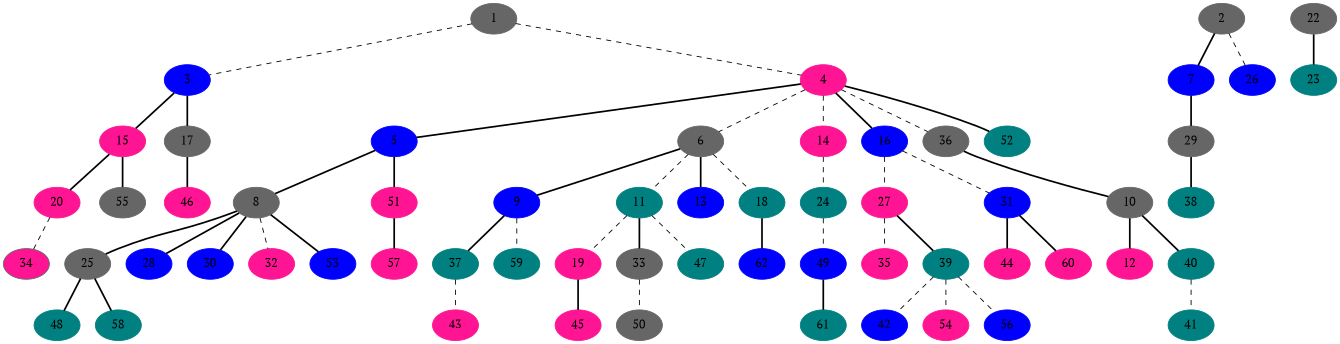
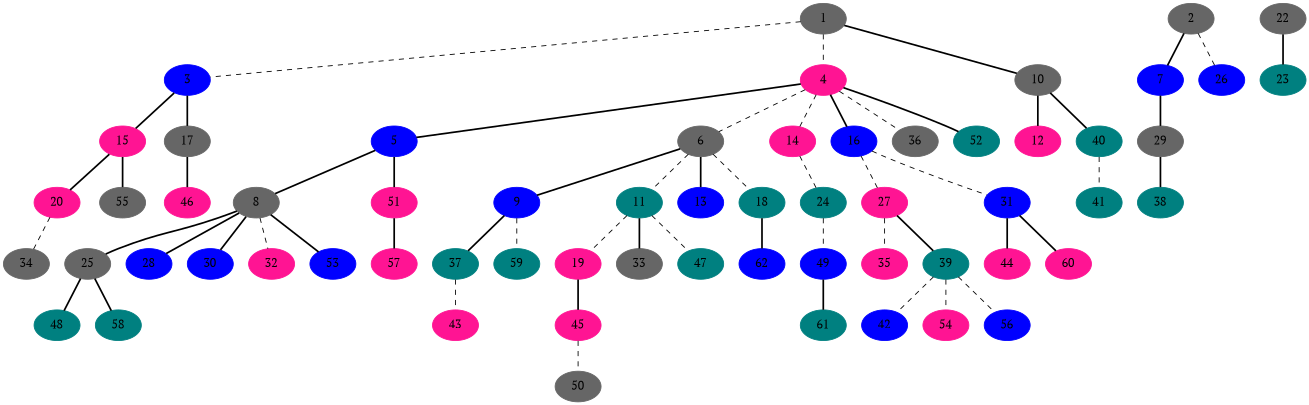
(1035, 176) -> (931, 49)
(26, 264) -> (26, 264)
(639, 295) -> (578, 356)
